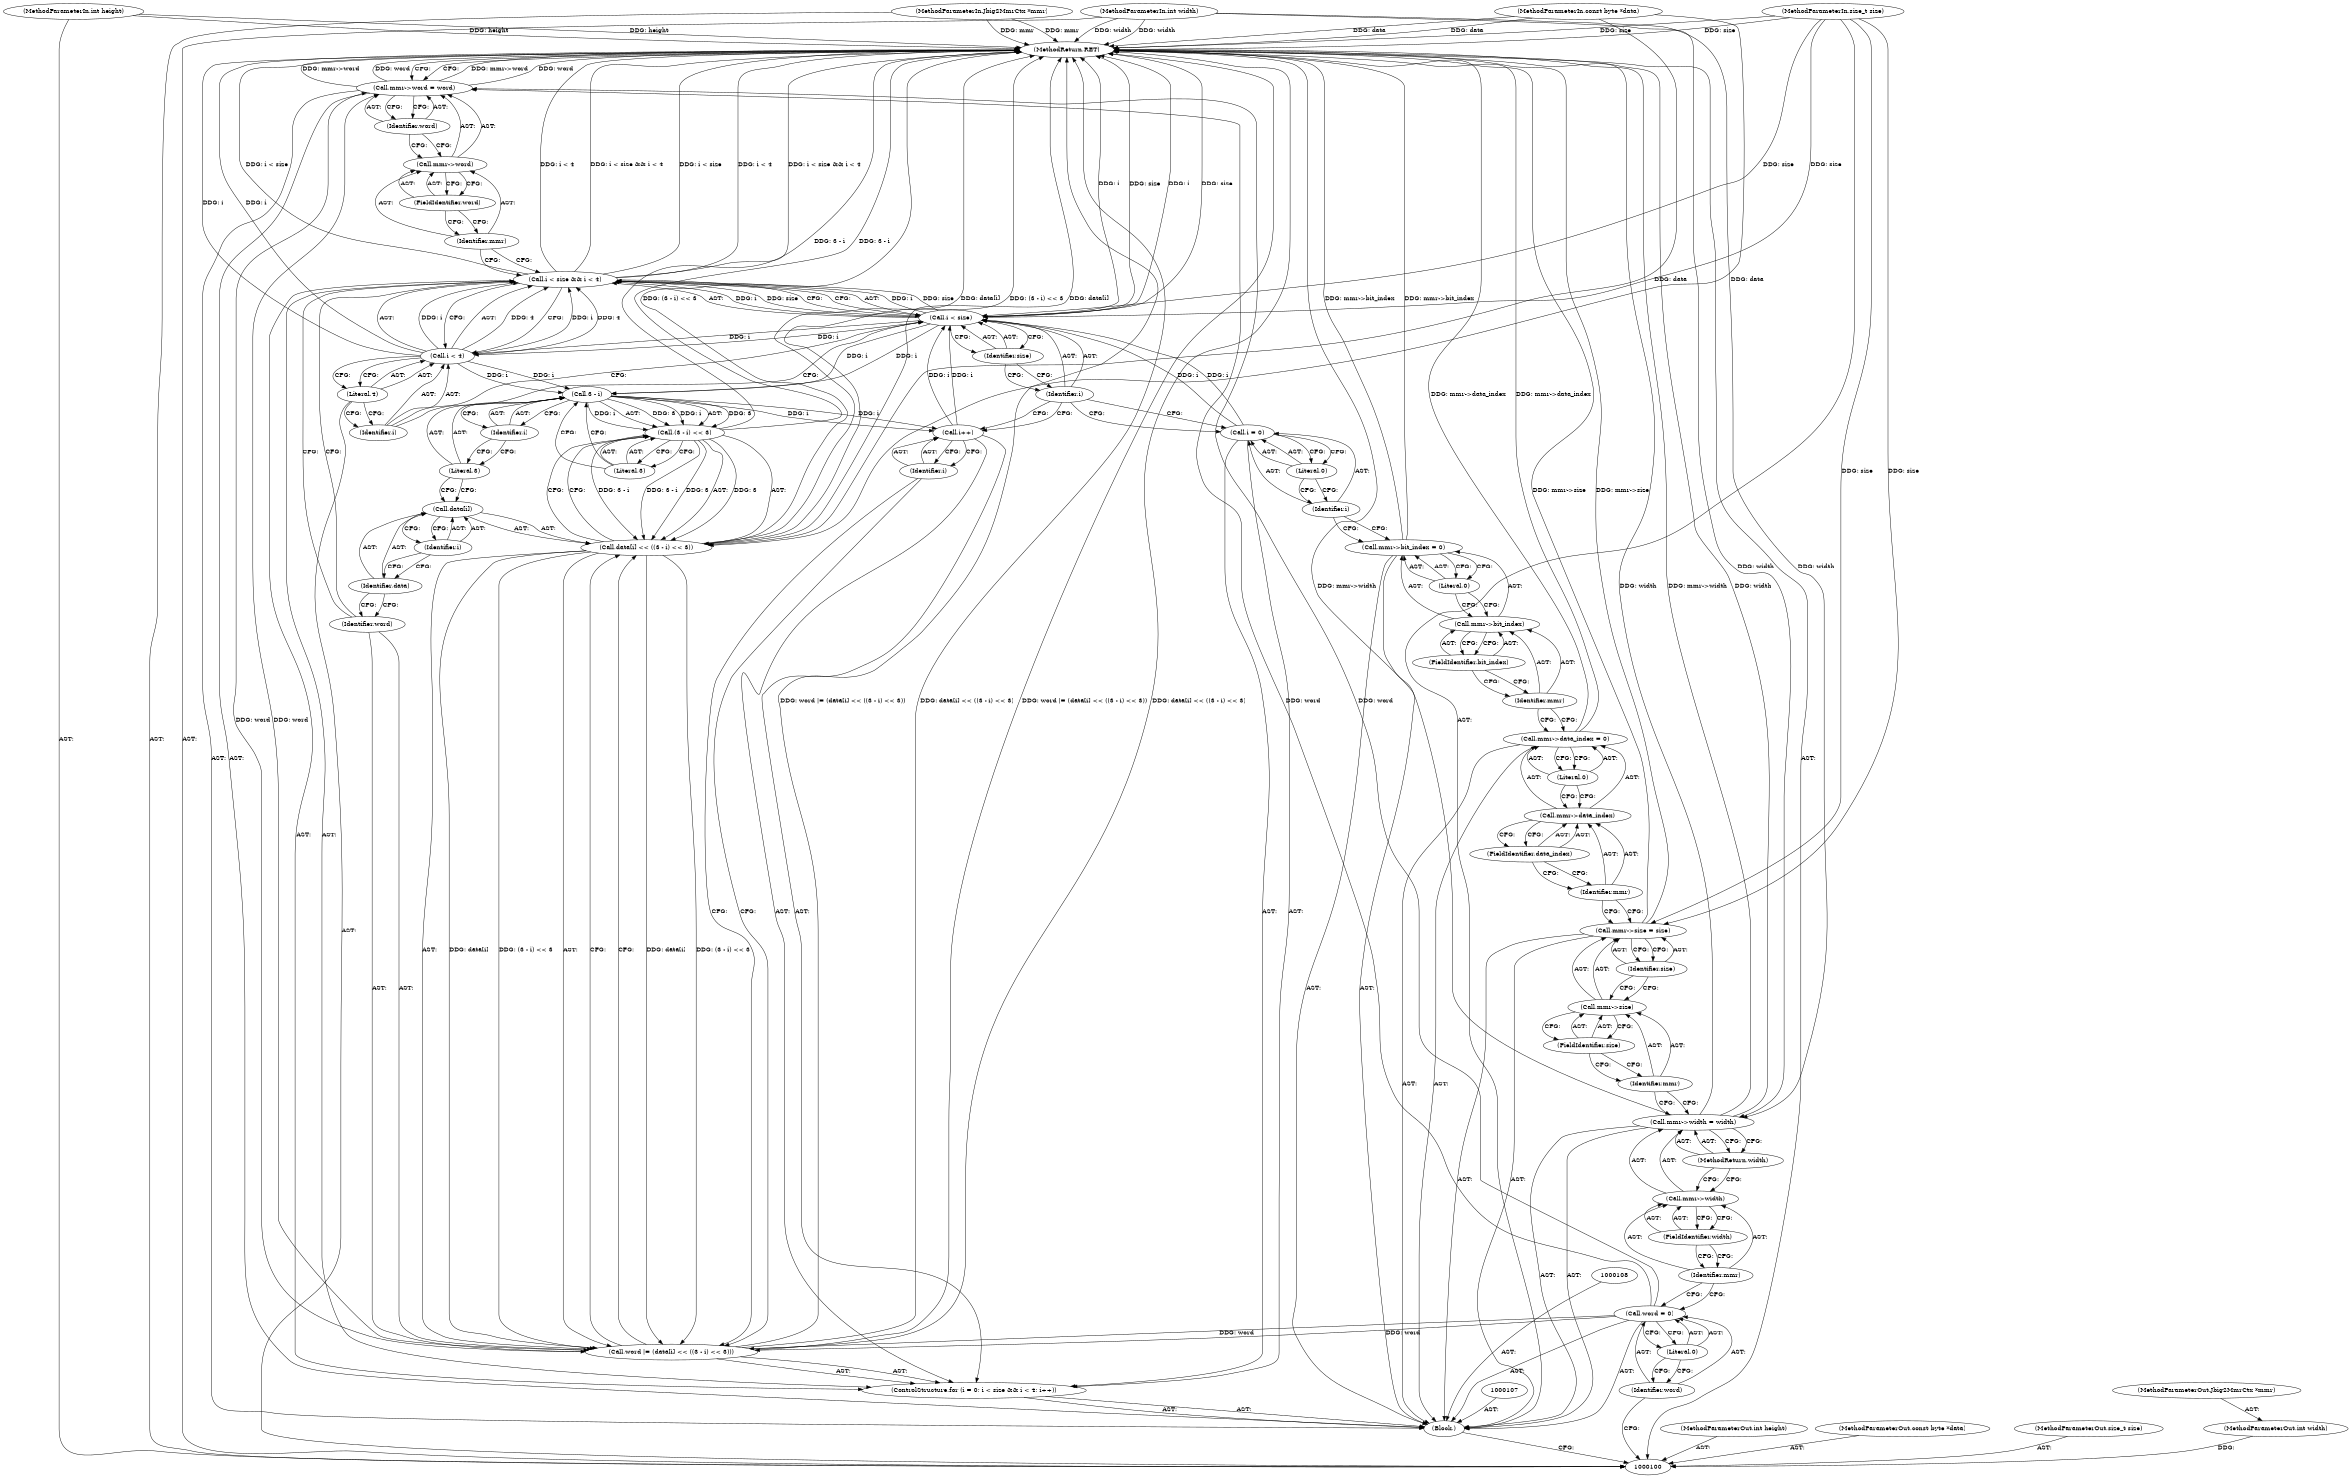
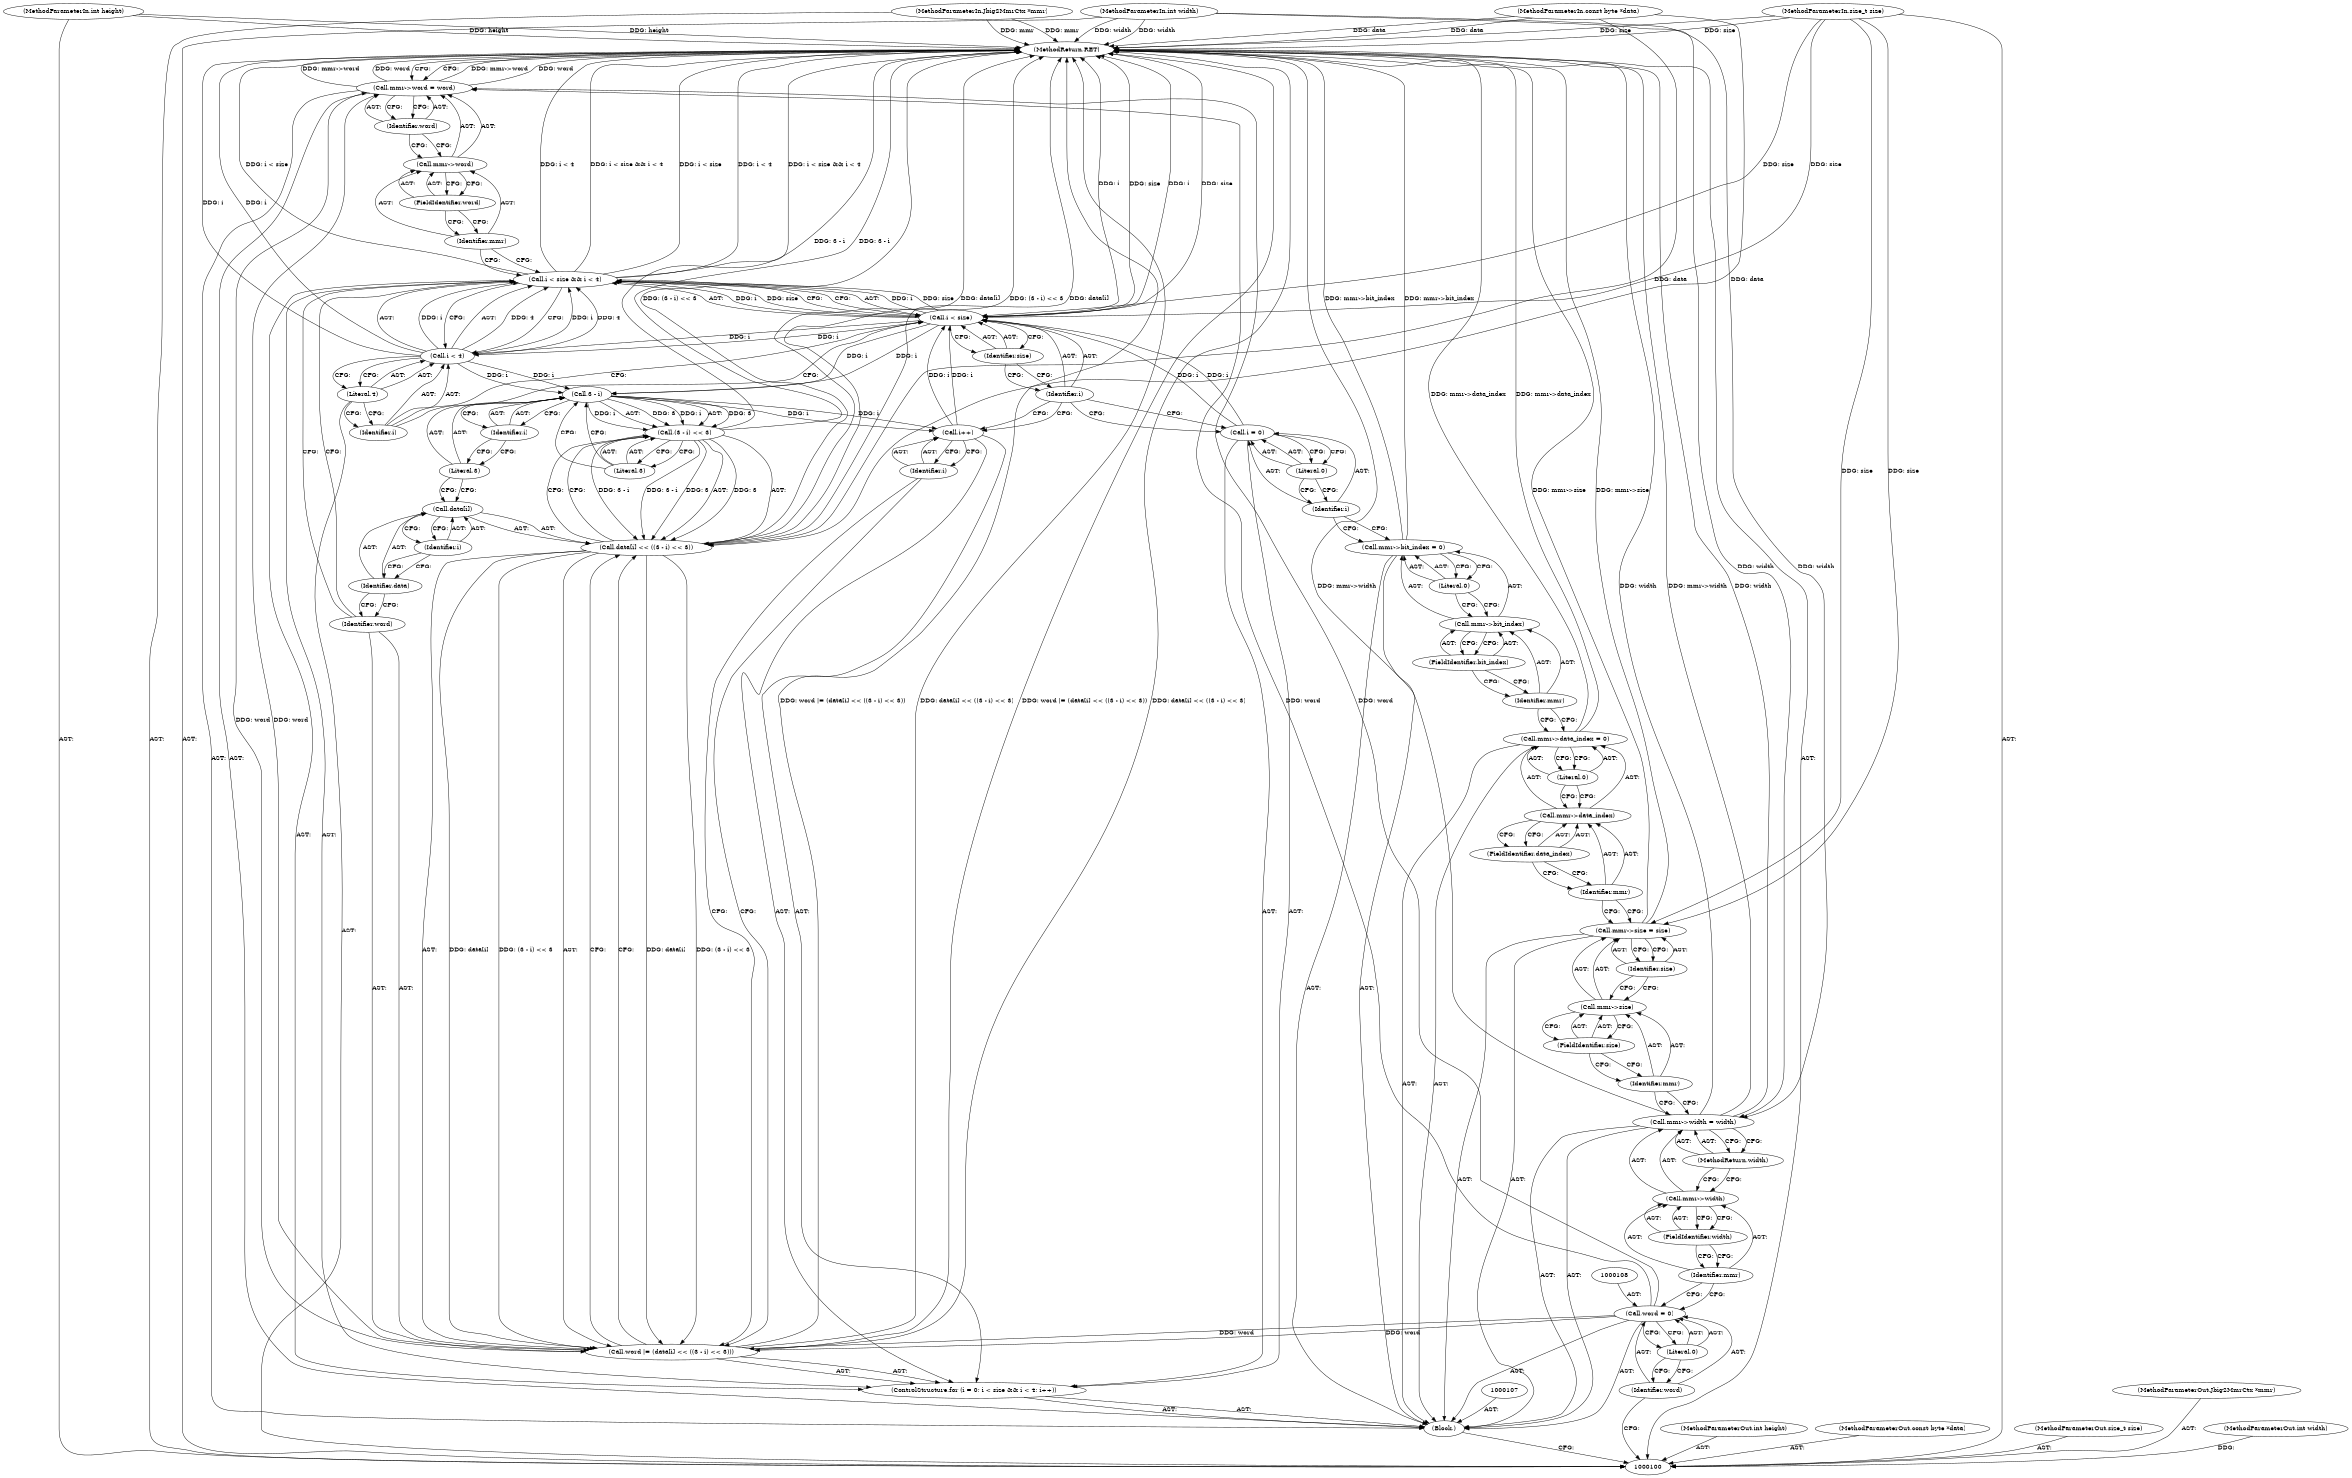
(1415, 633) -> (2002, 849)
(1512, 1336) -> (1624, 1295)
(2239, 1409) -> (2003, 1455)
